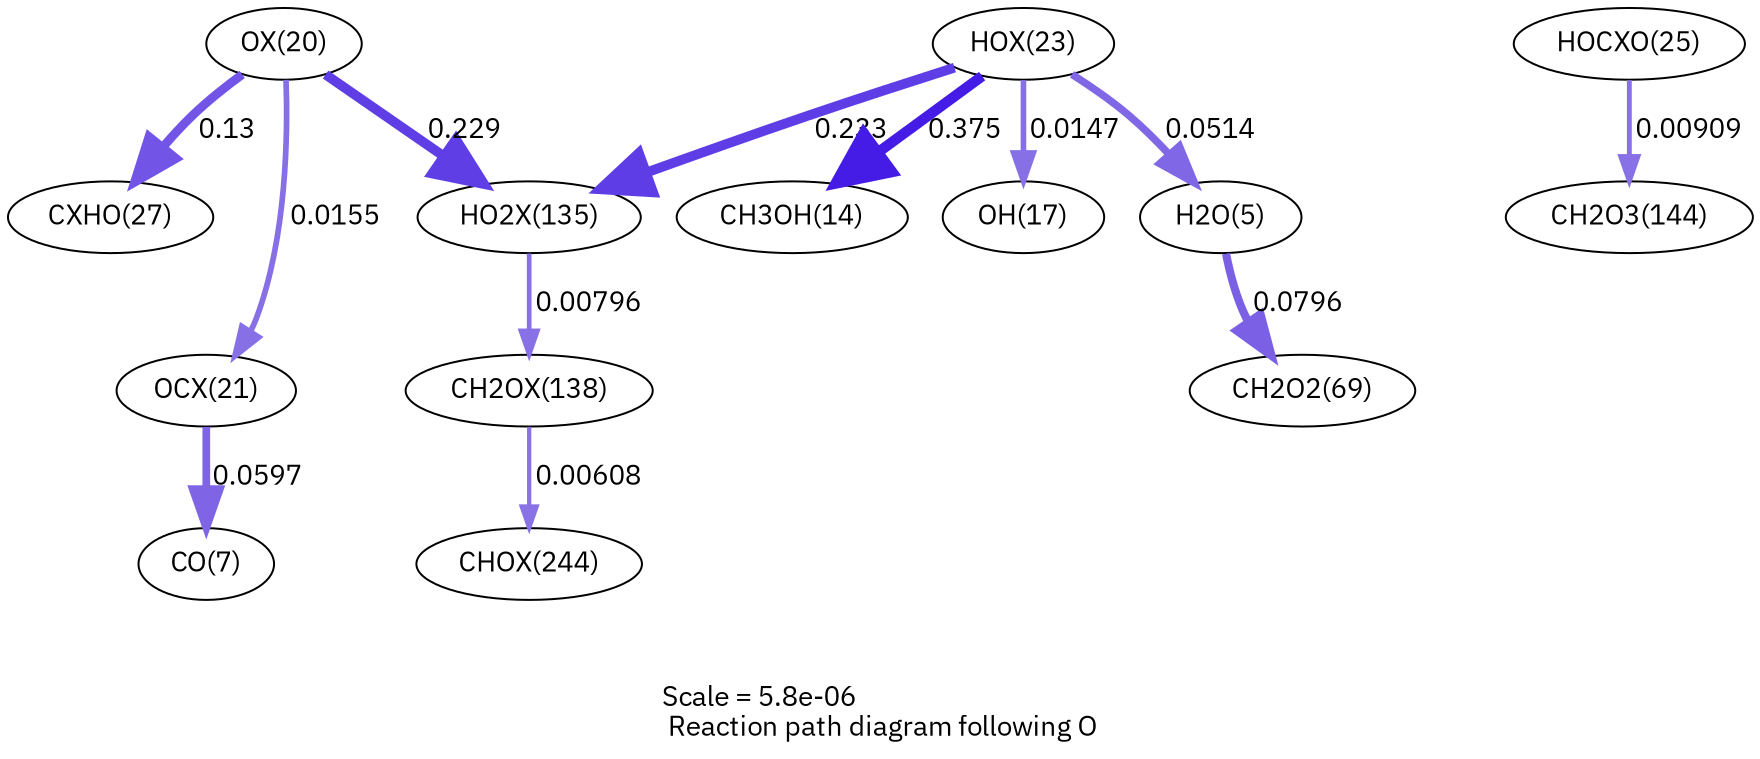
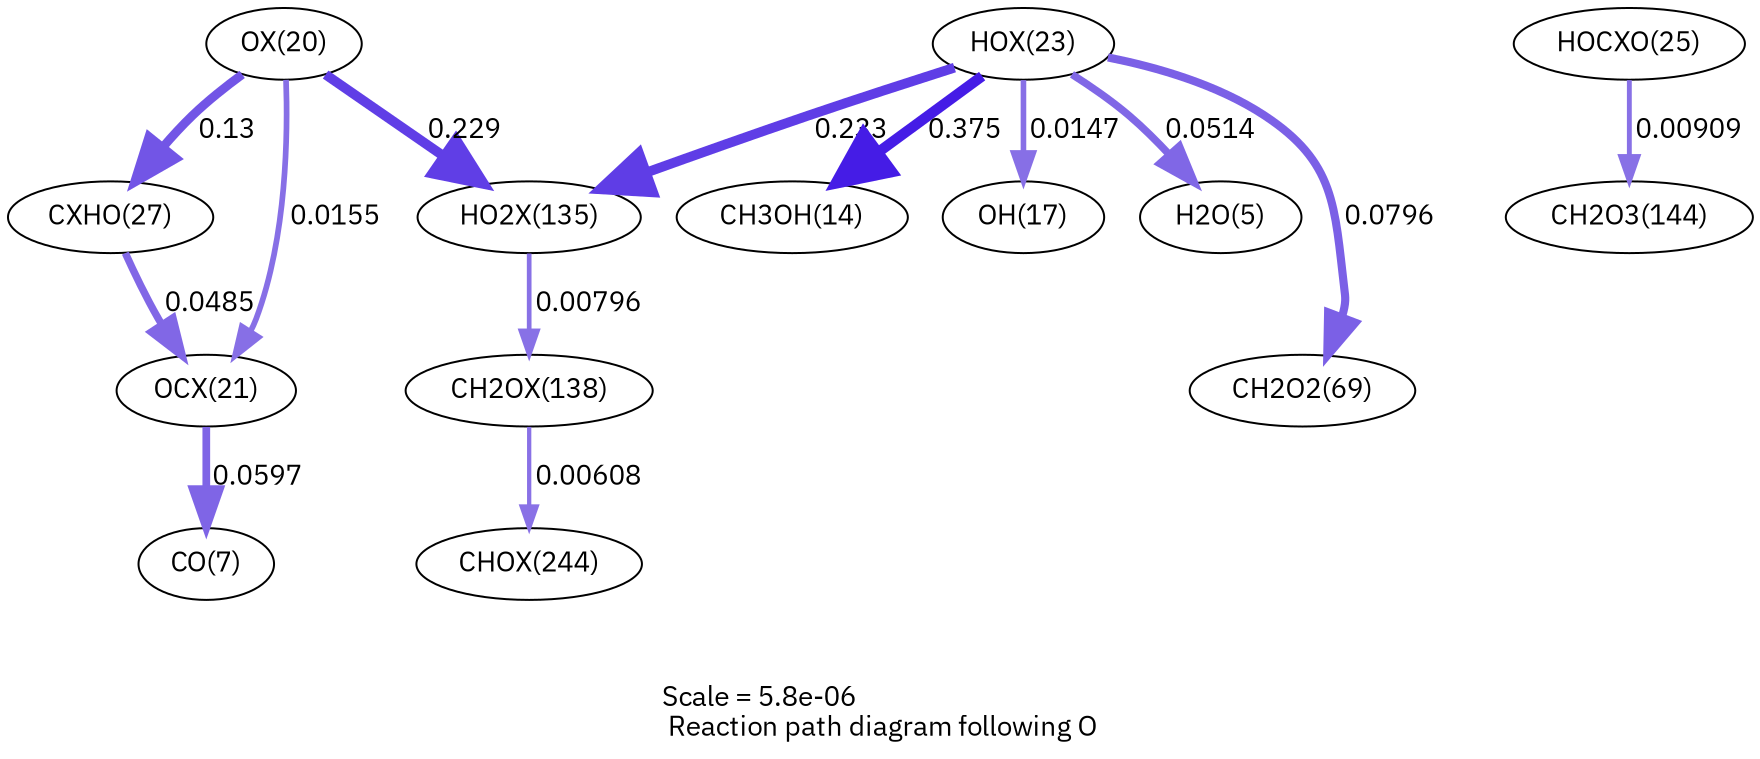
none -> (143, 289)
(1235, 289) -> (1289, 134)
